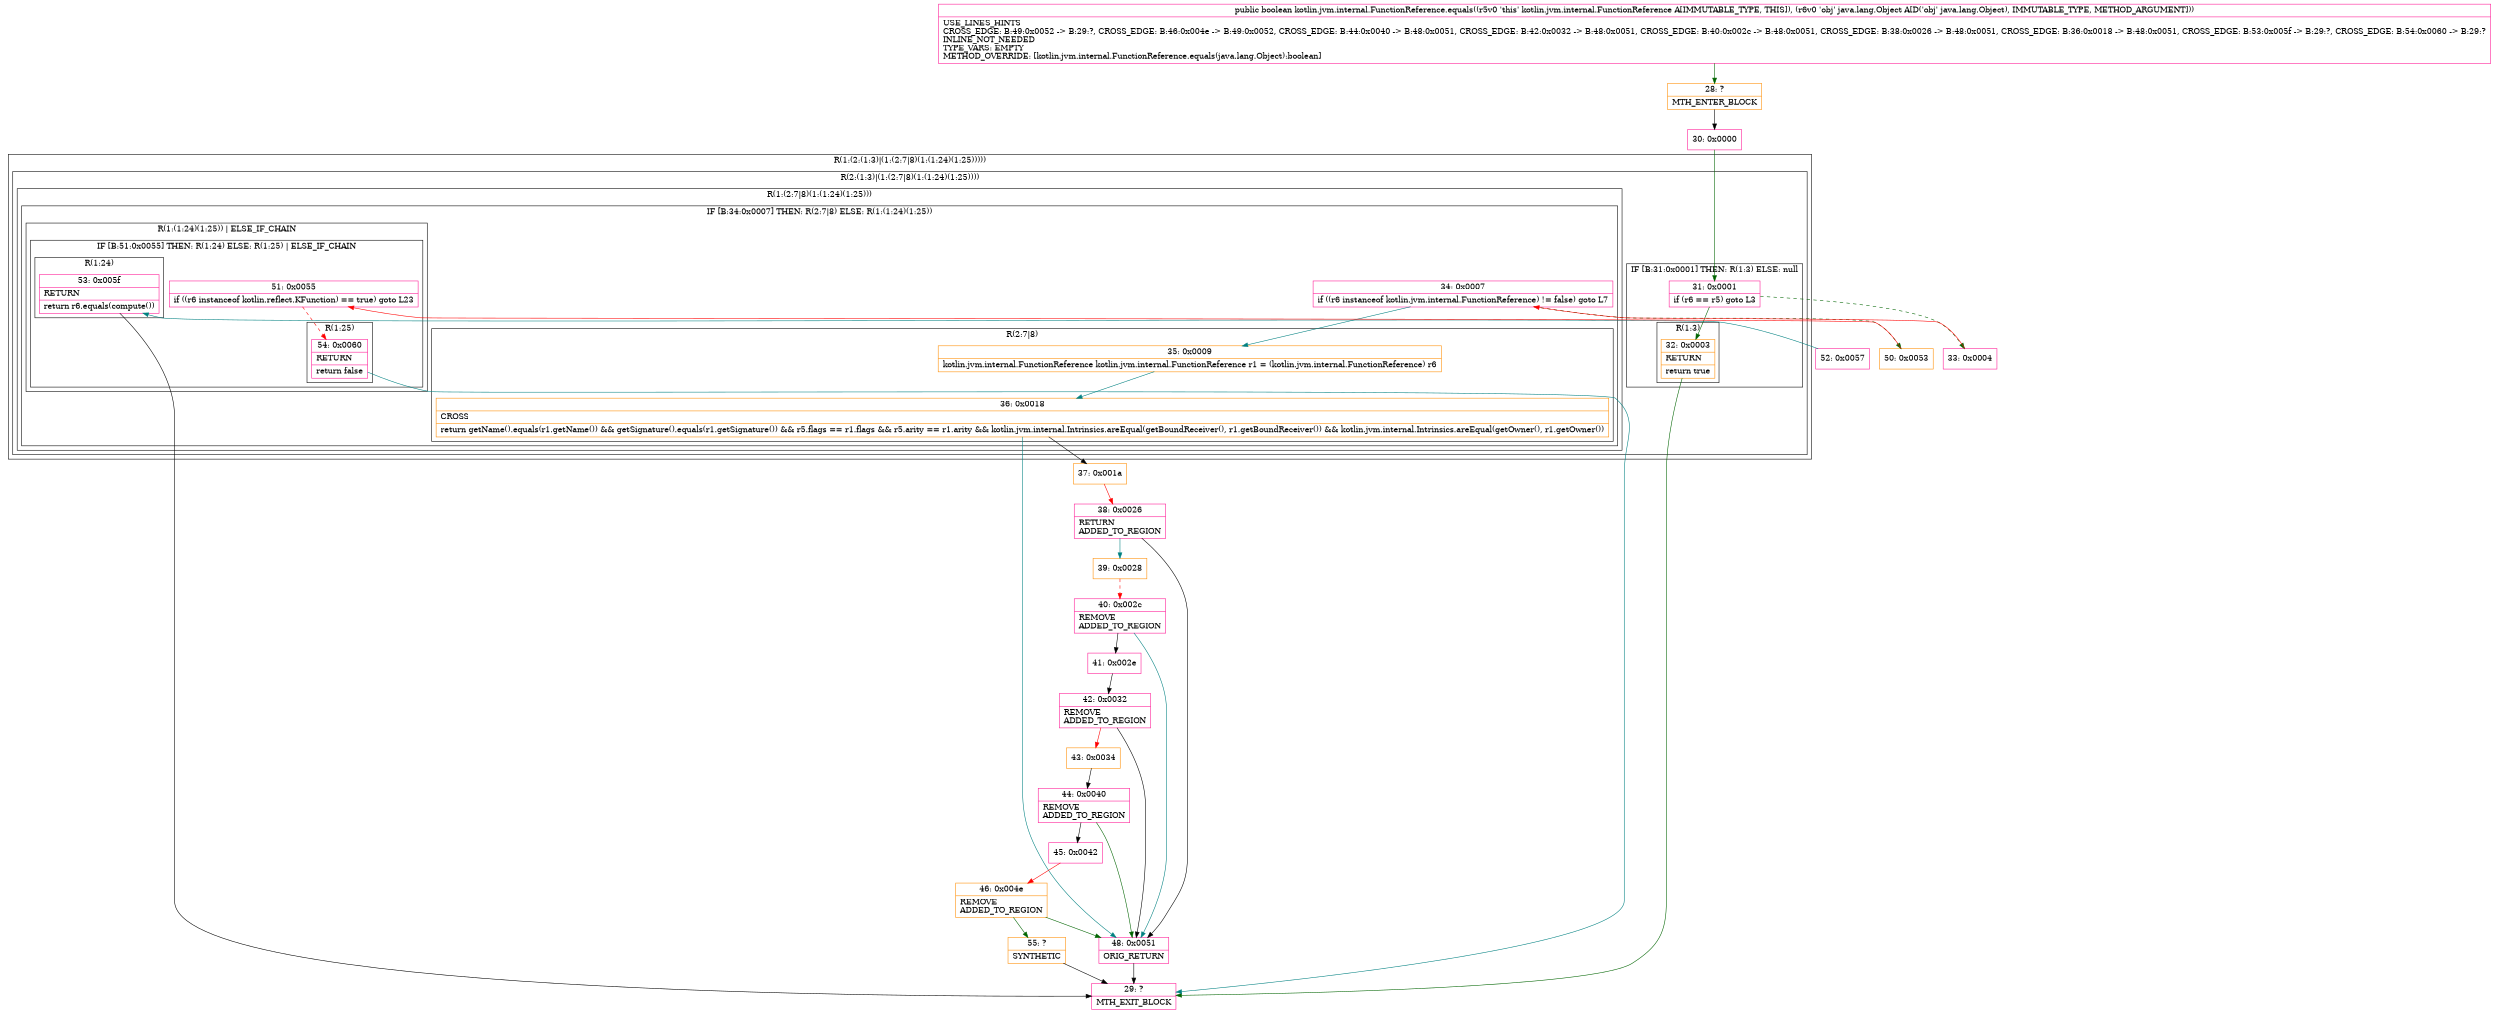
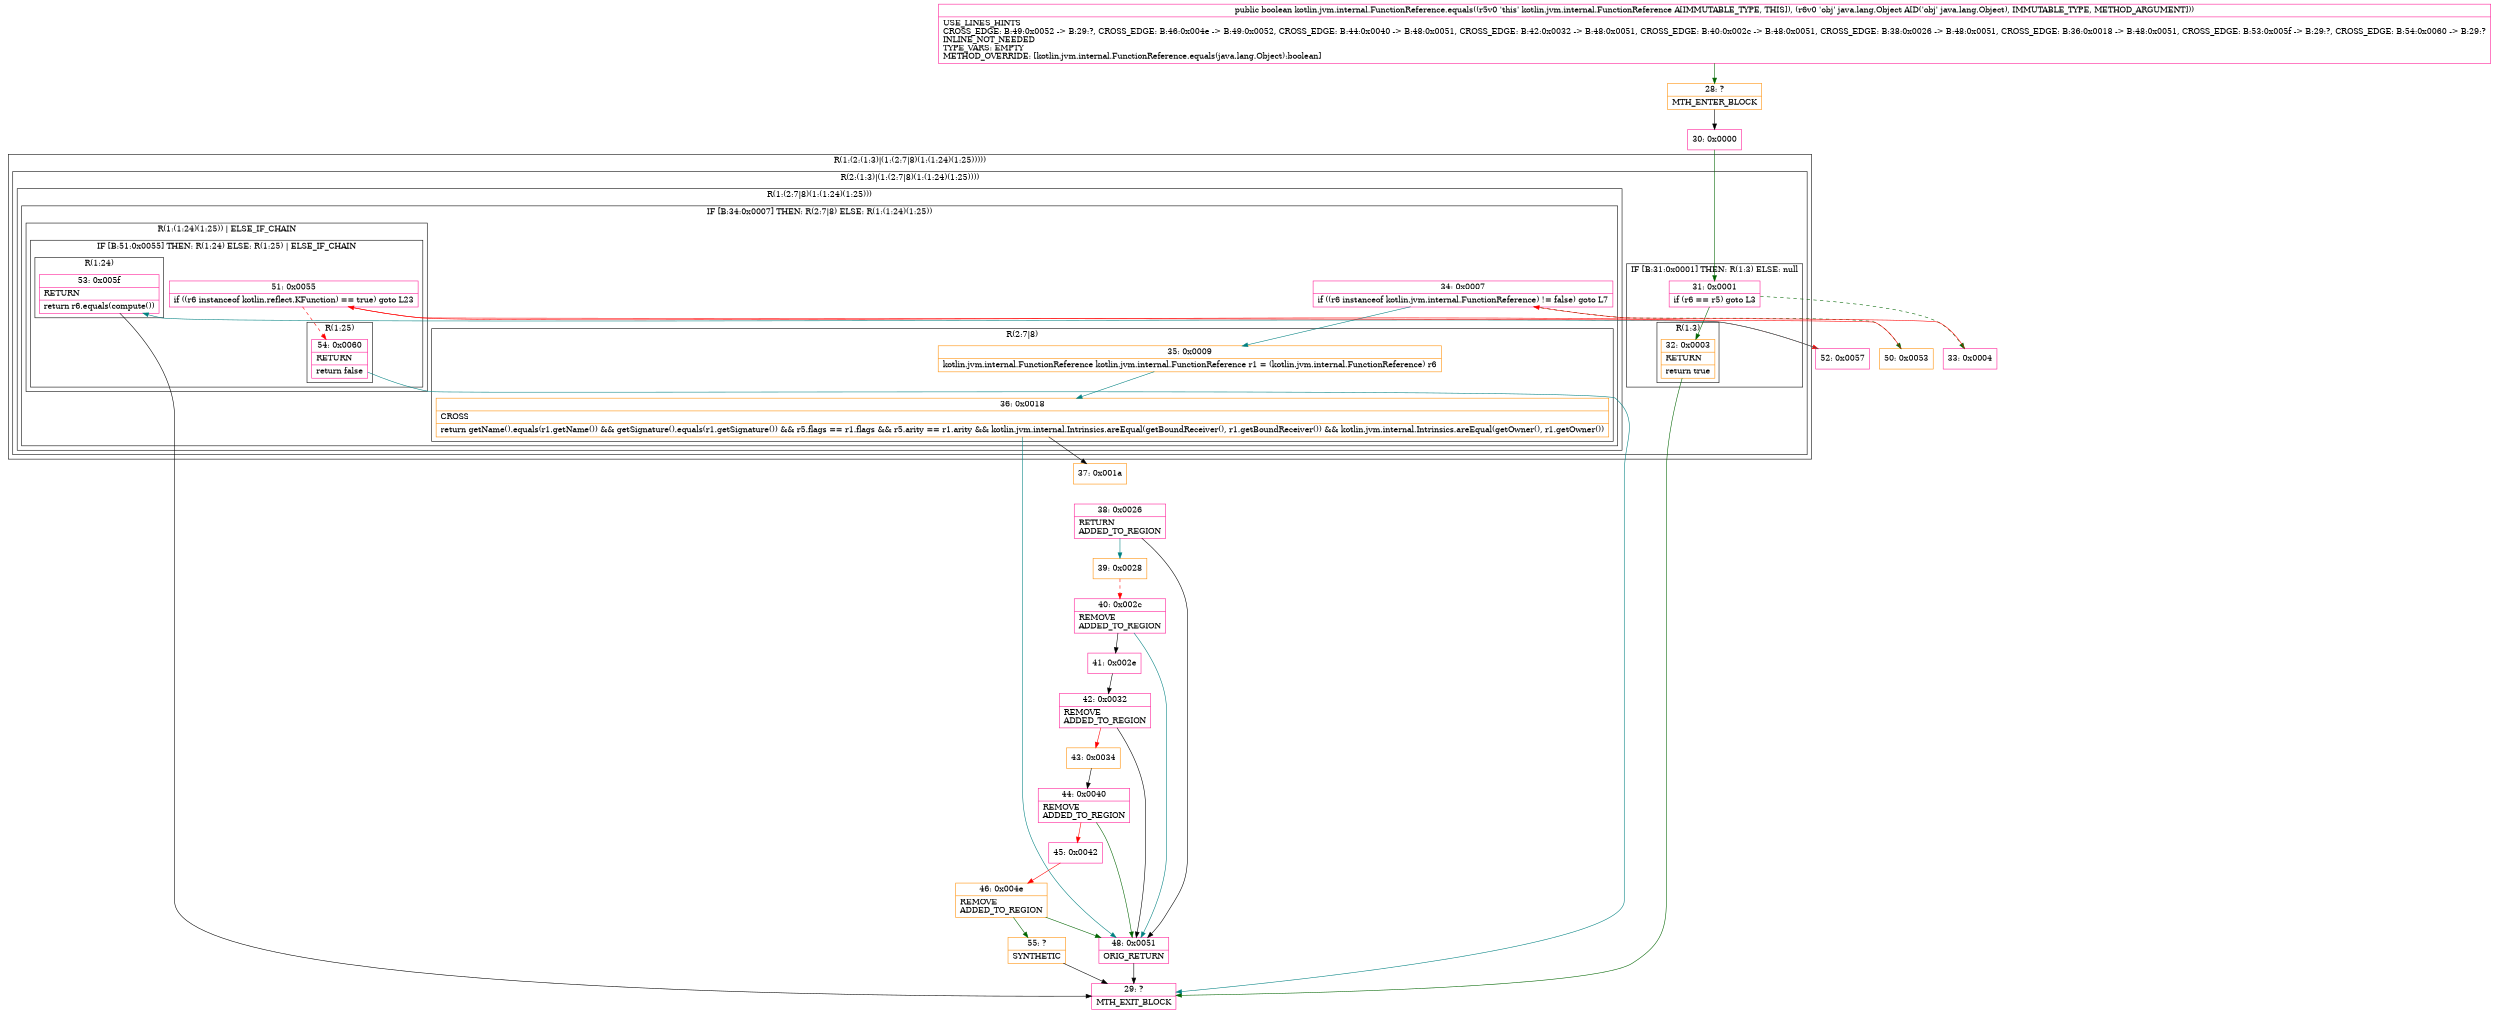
none -> (1082, 319)
(1107, 491) -> none
(1080, 830) -> (1080, 830)
